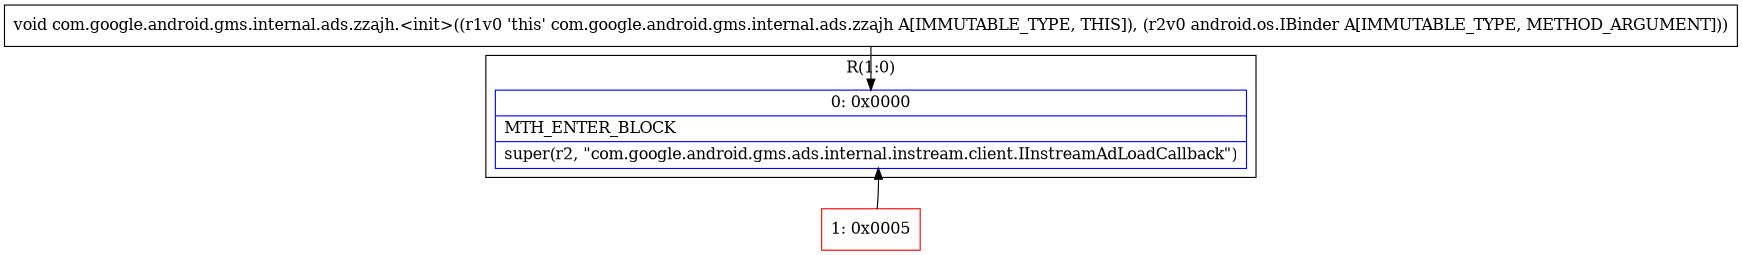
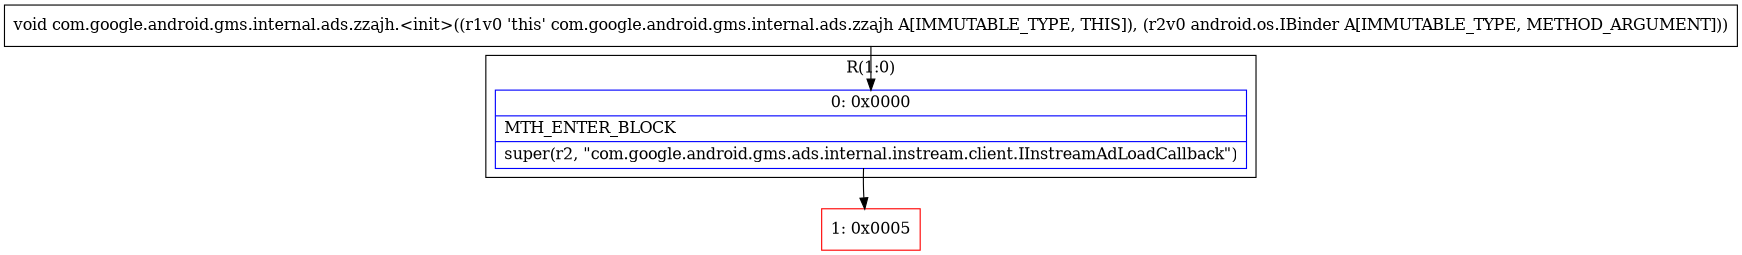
(878, 194) -> (863, 184)
